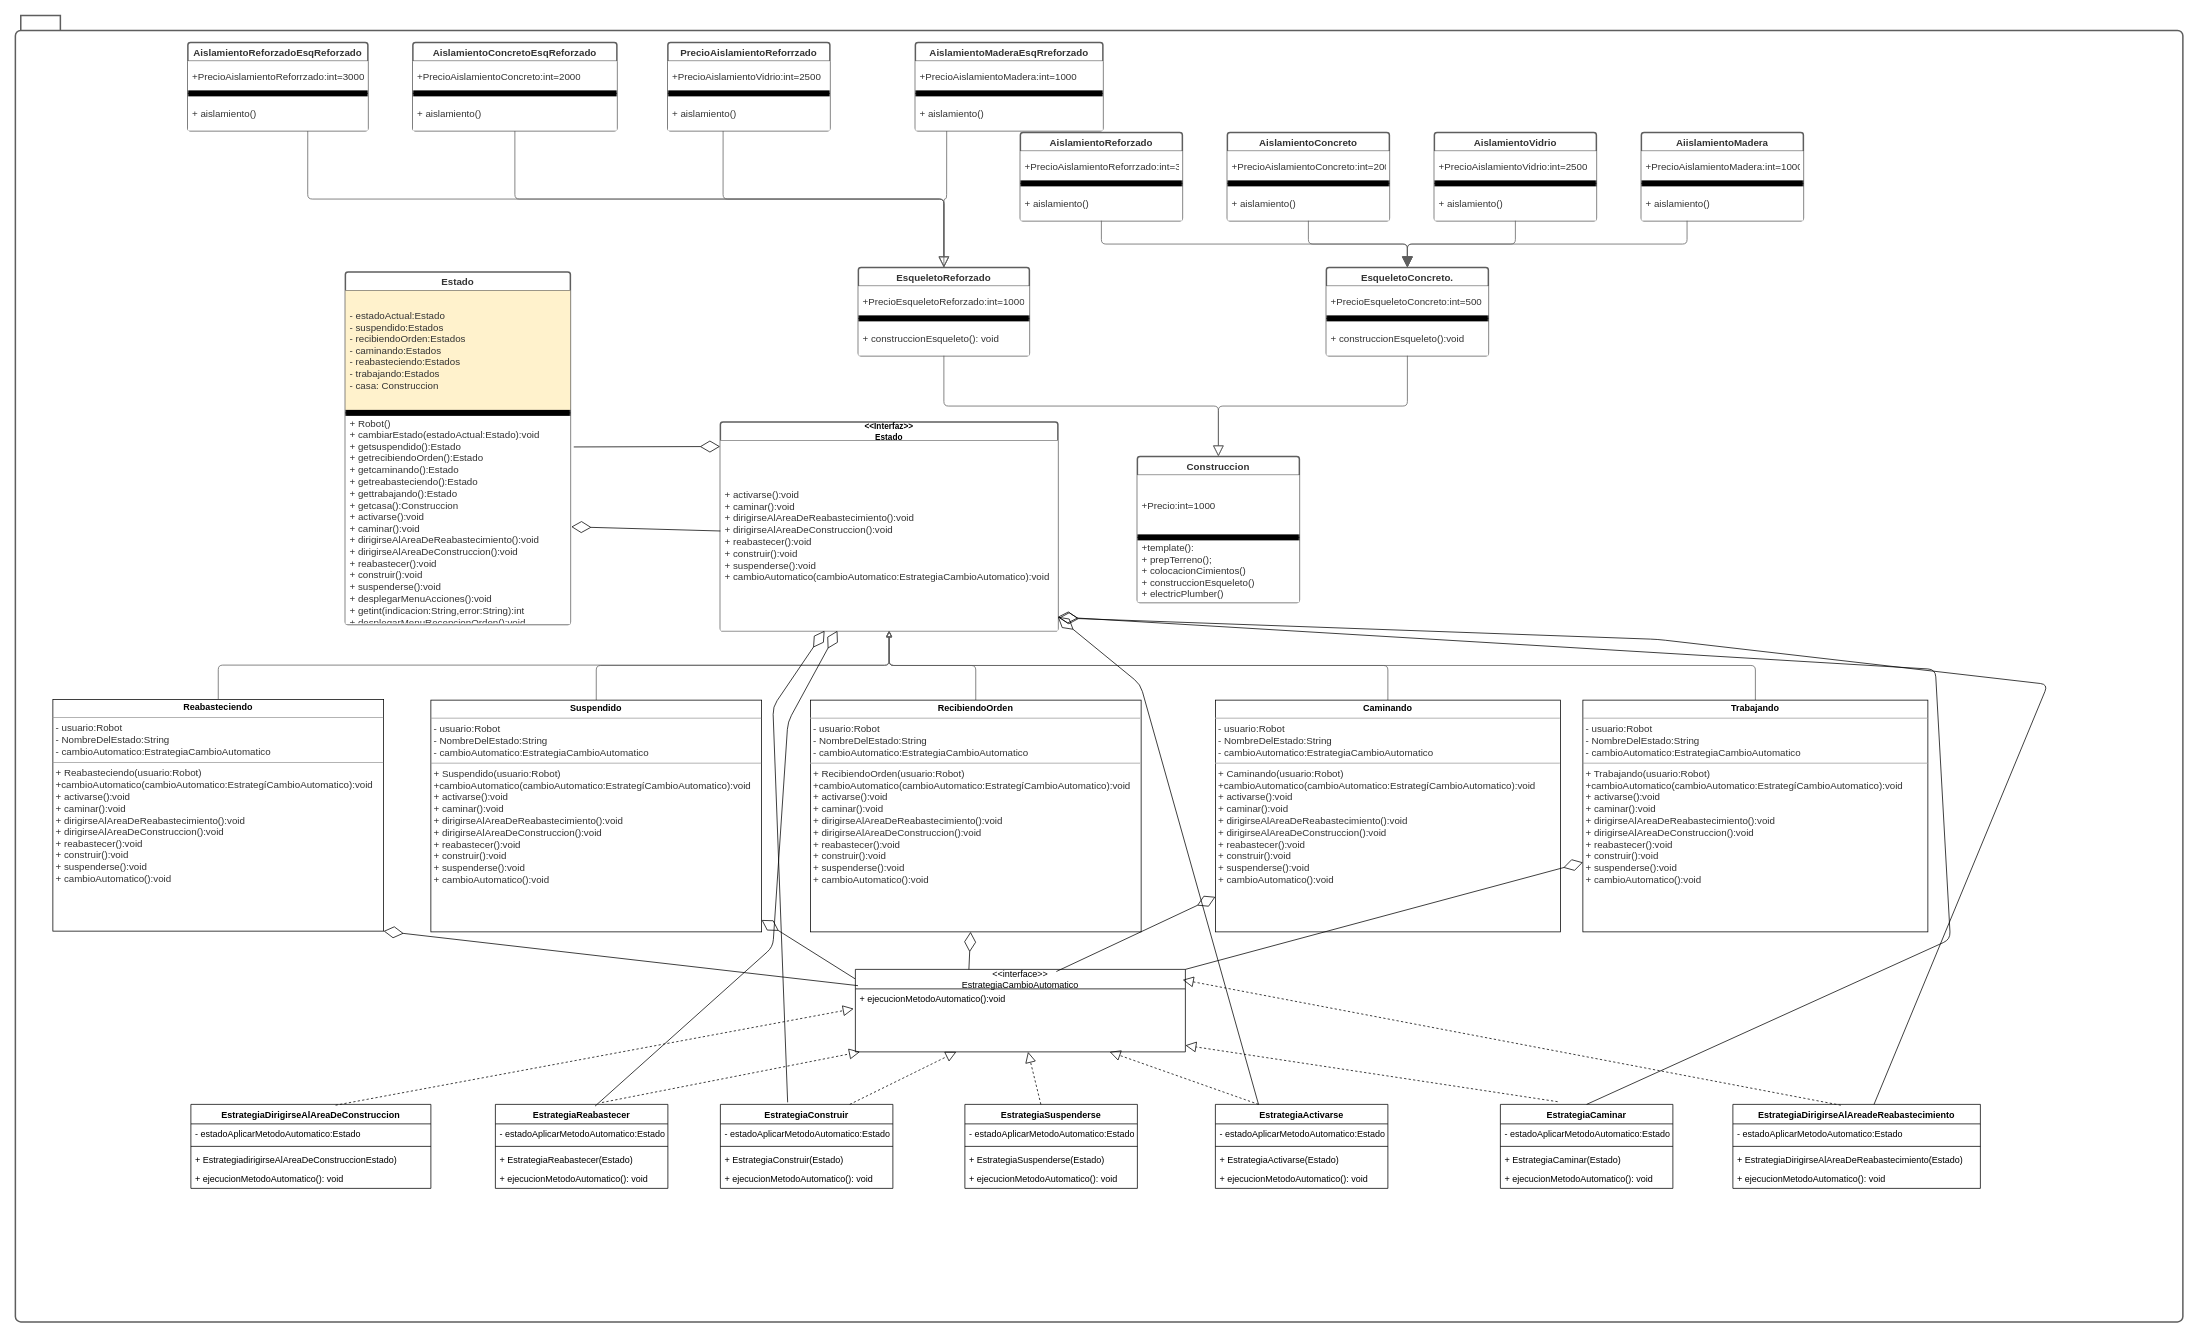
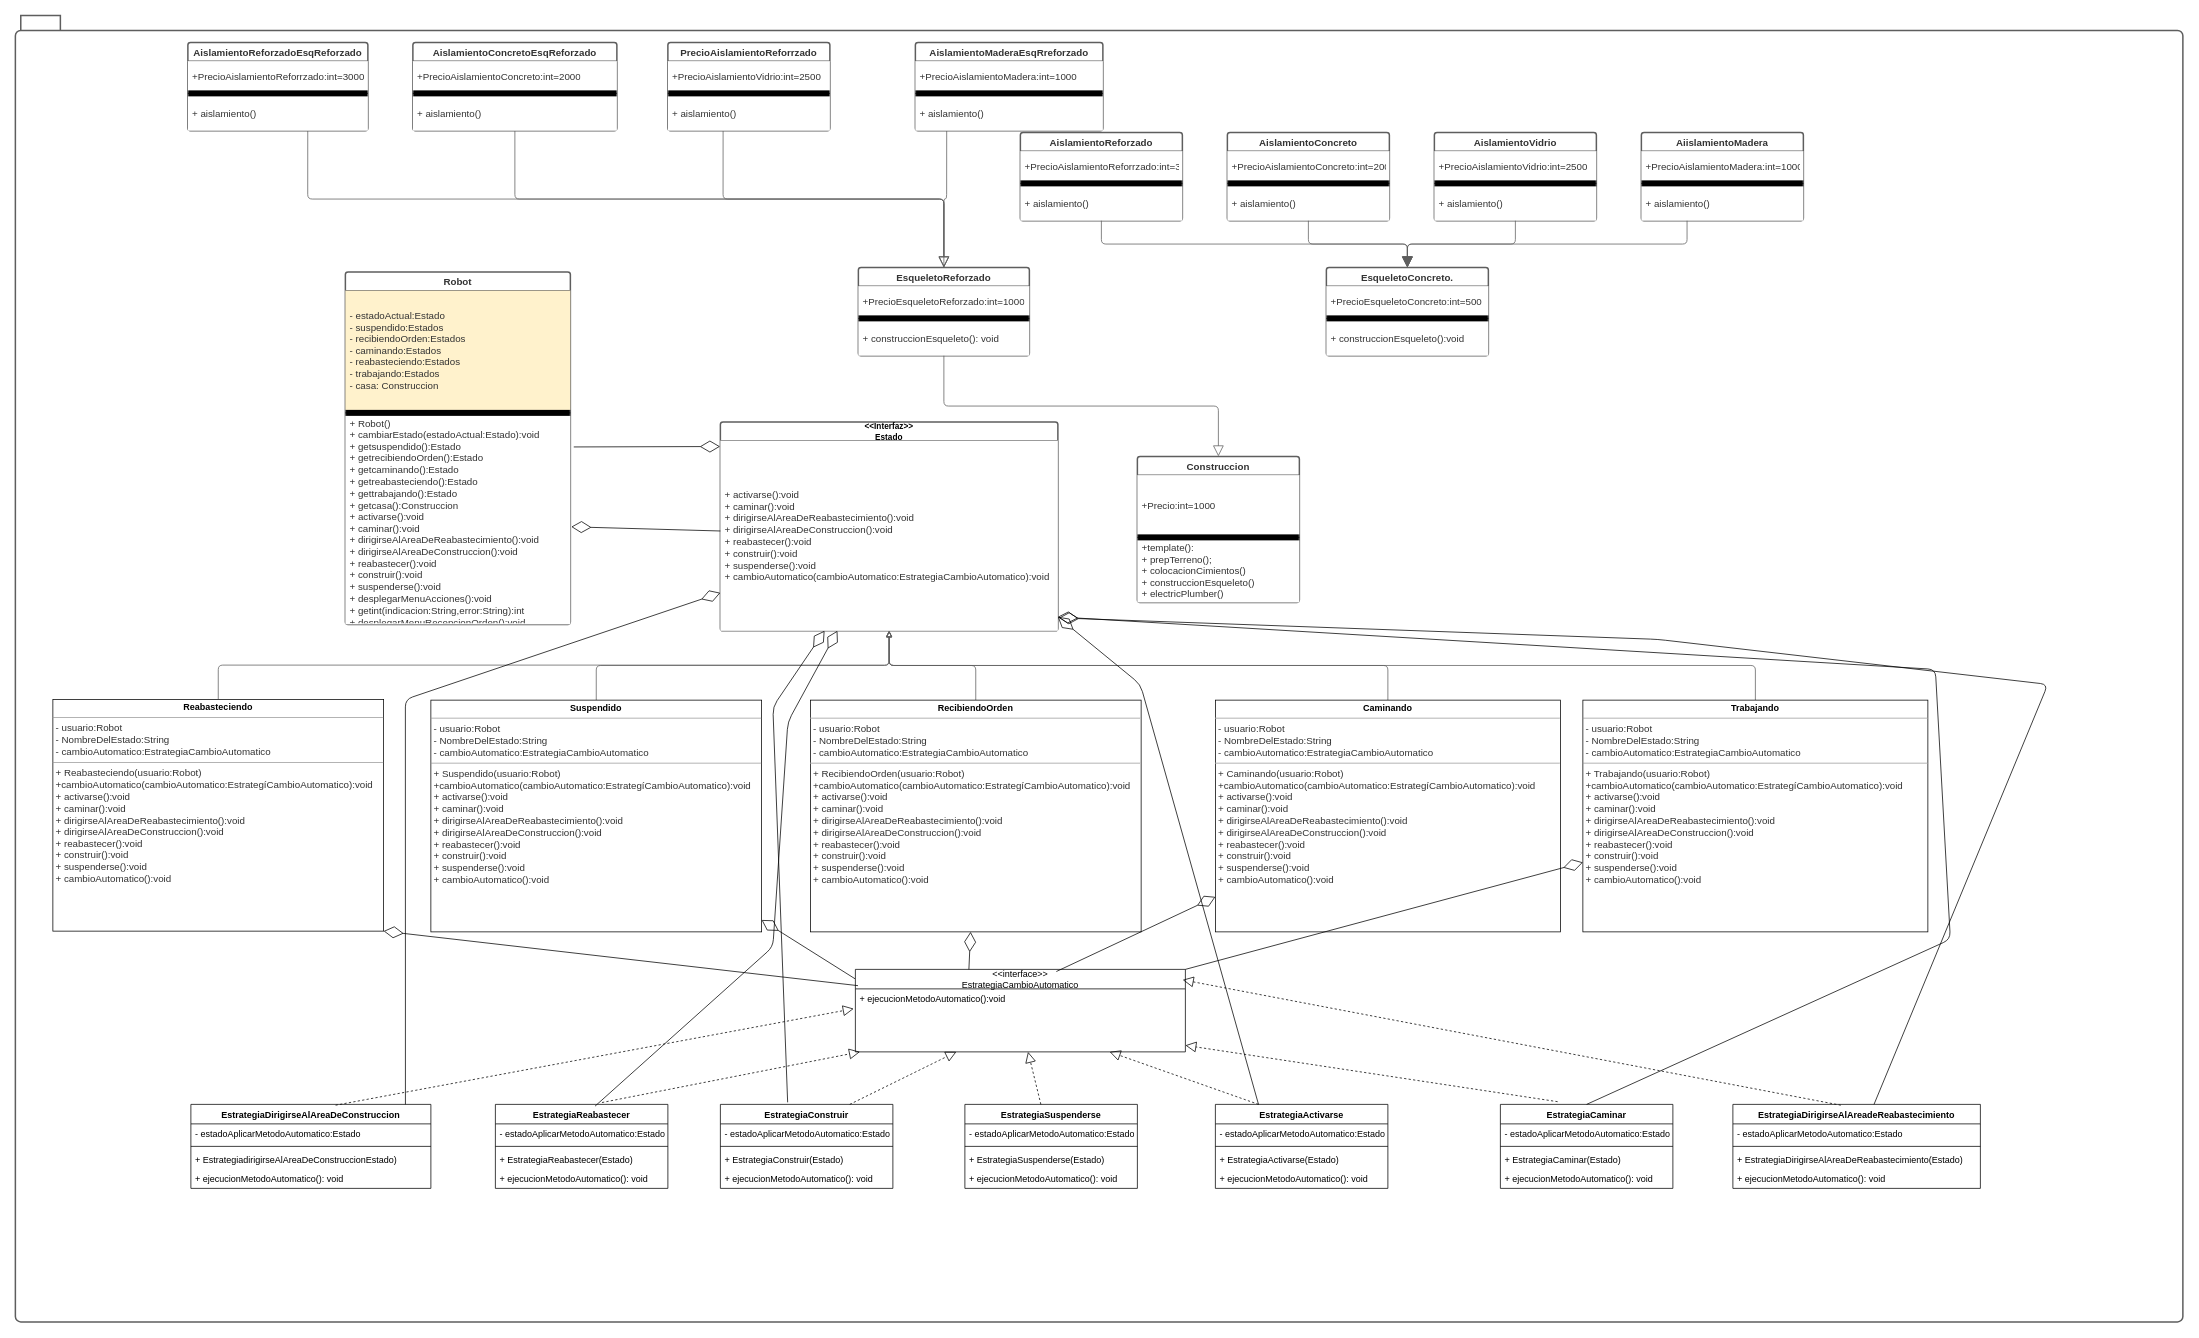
(458, 282) -> (458, 282)
(1338, 406) -> none
none -> (405, 854)
